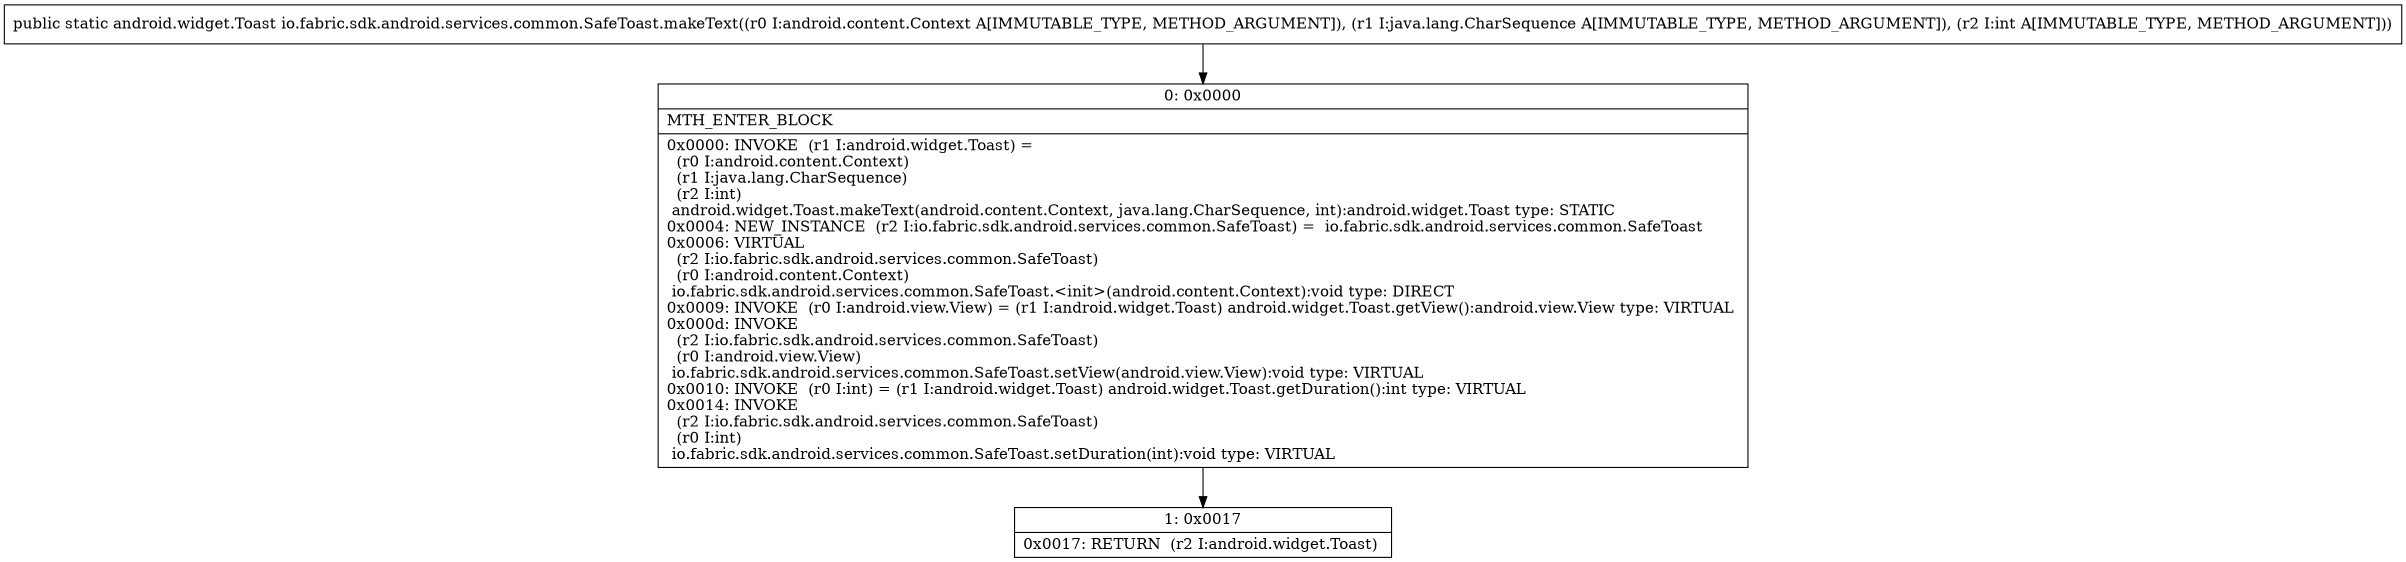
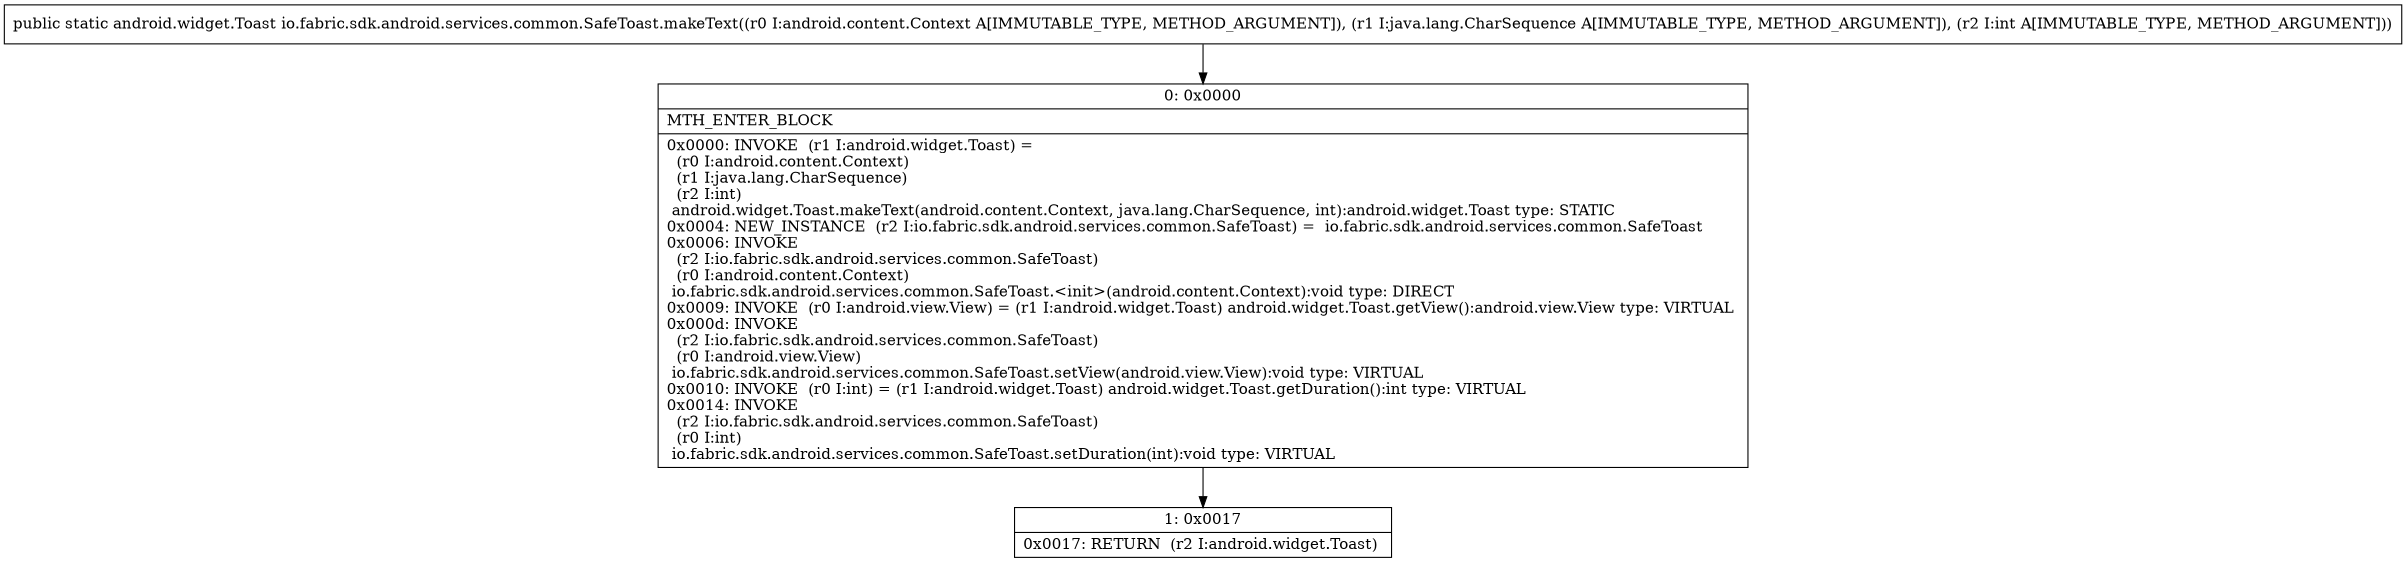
(740, 243) -> (738, 243)
